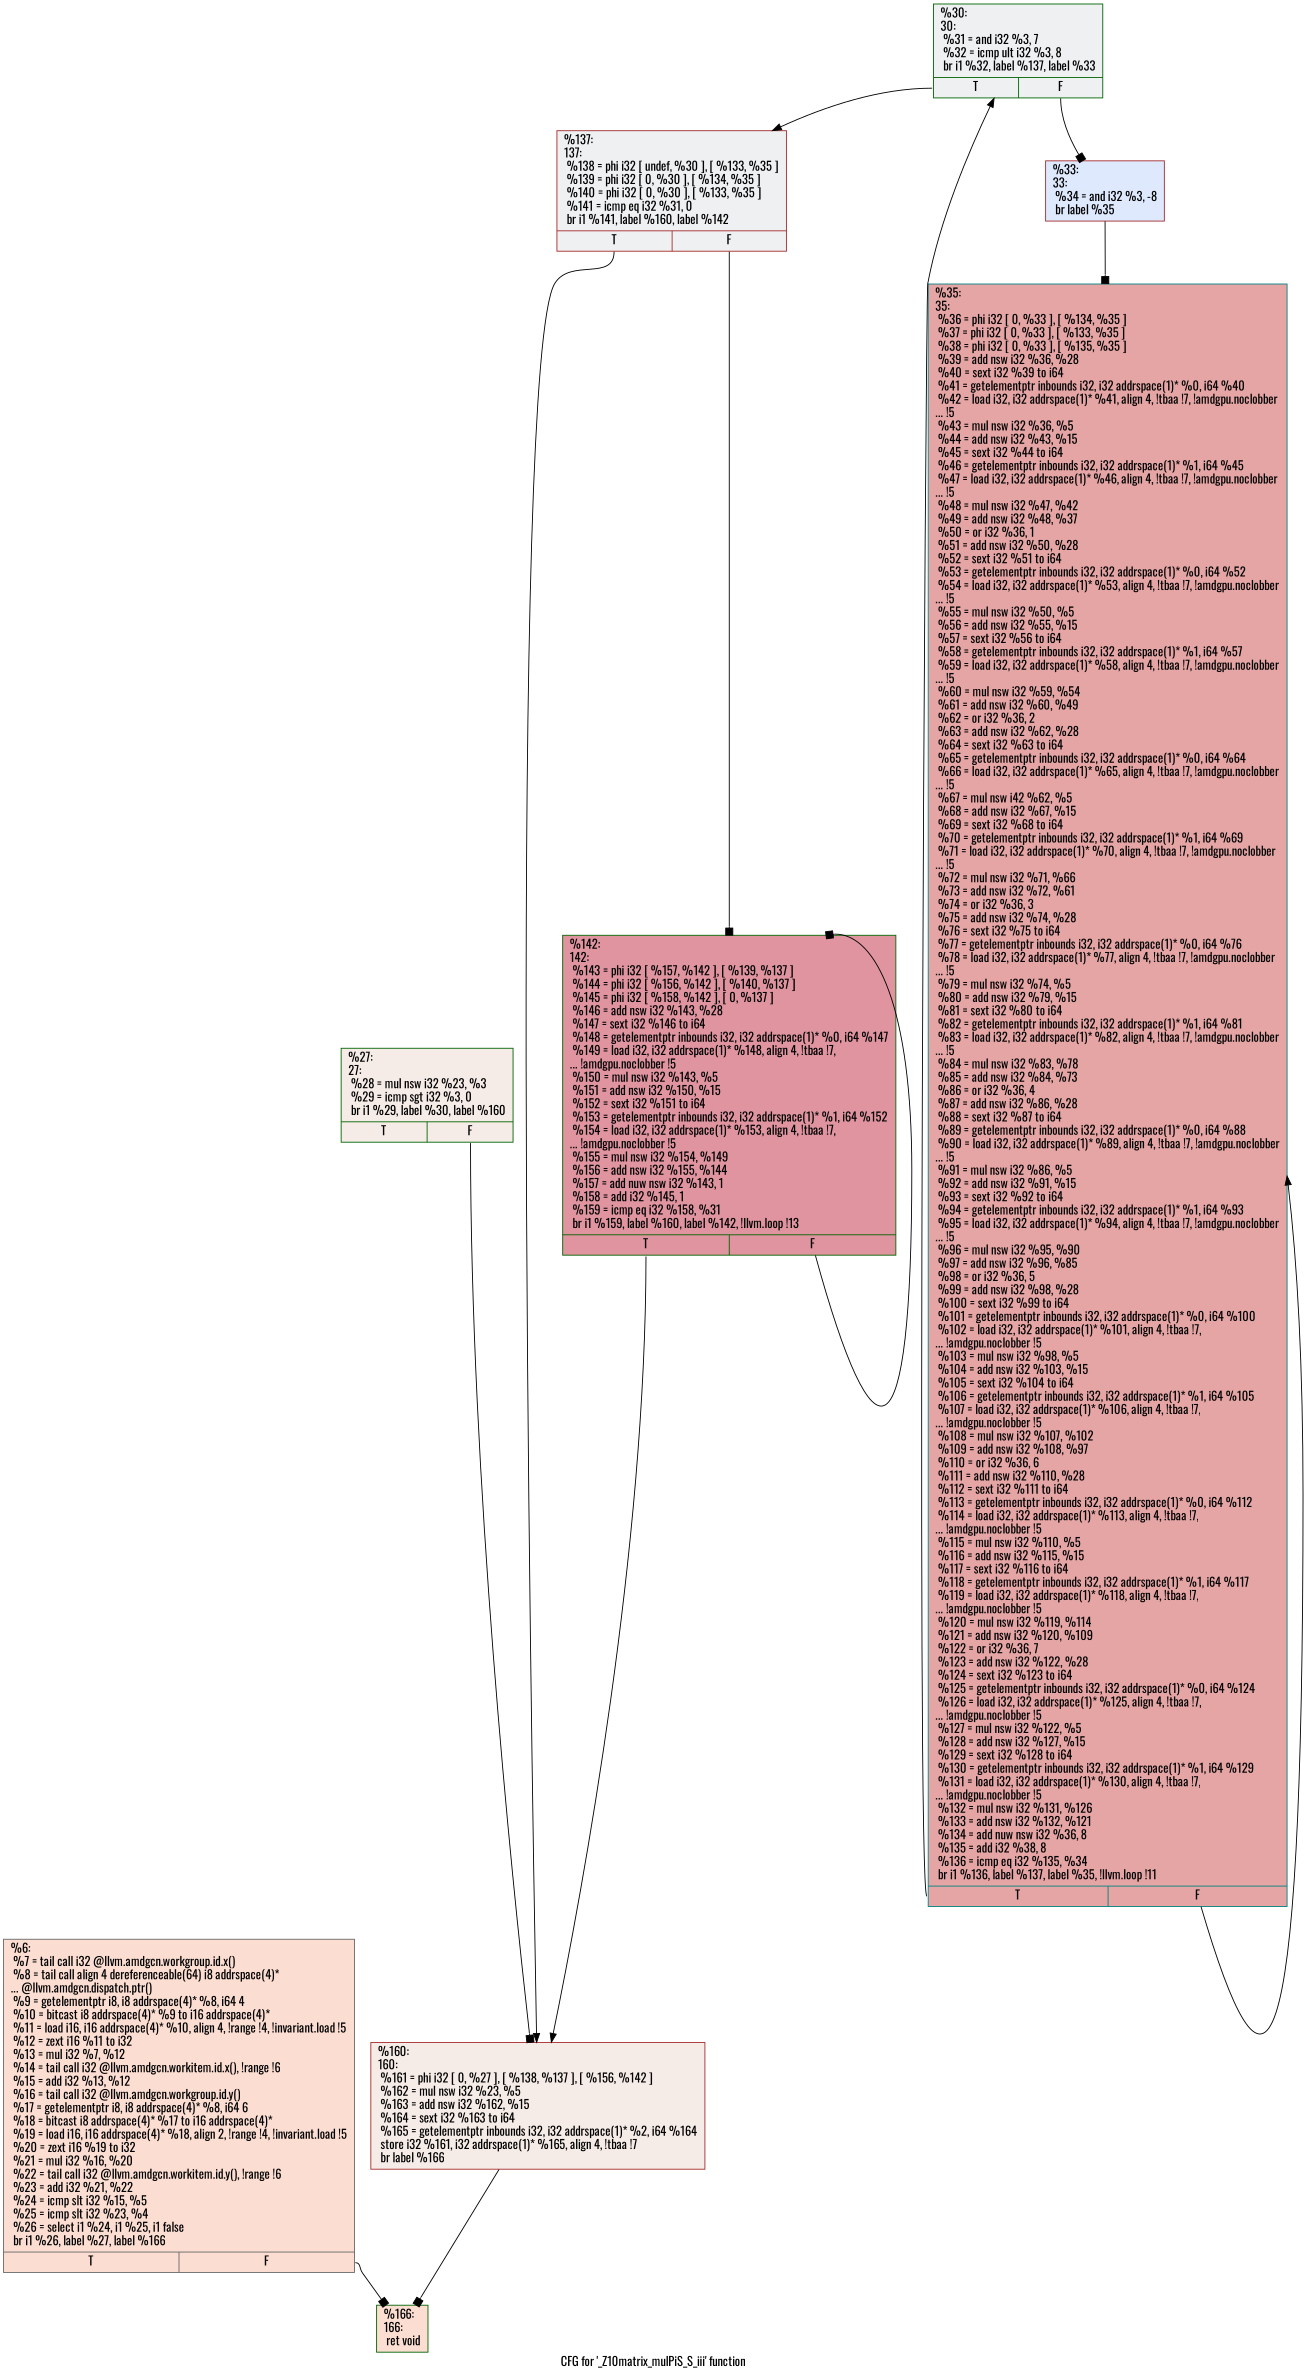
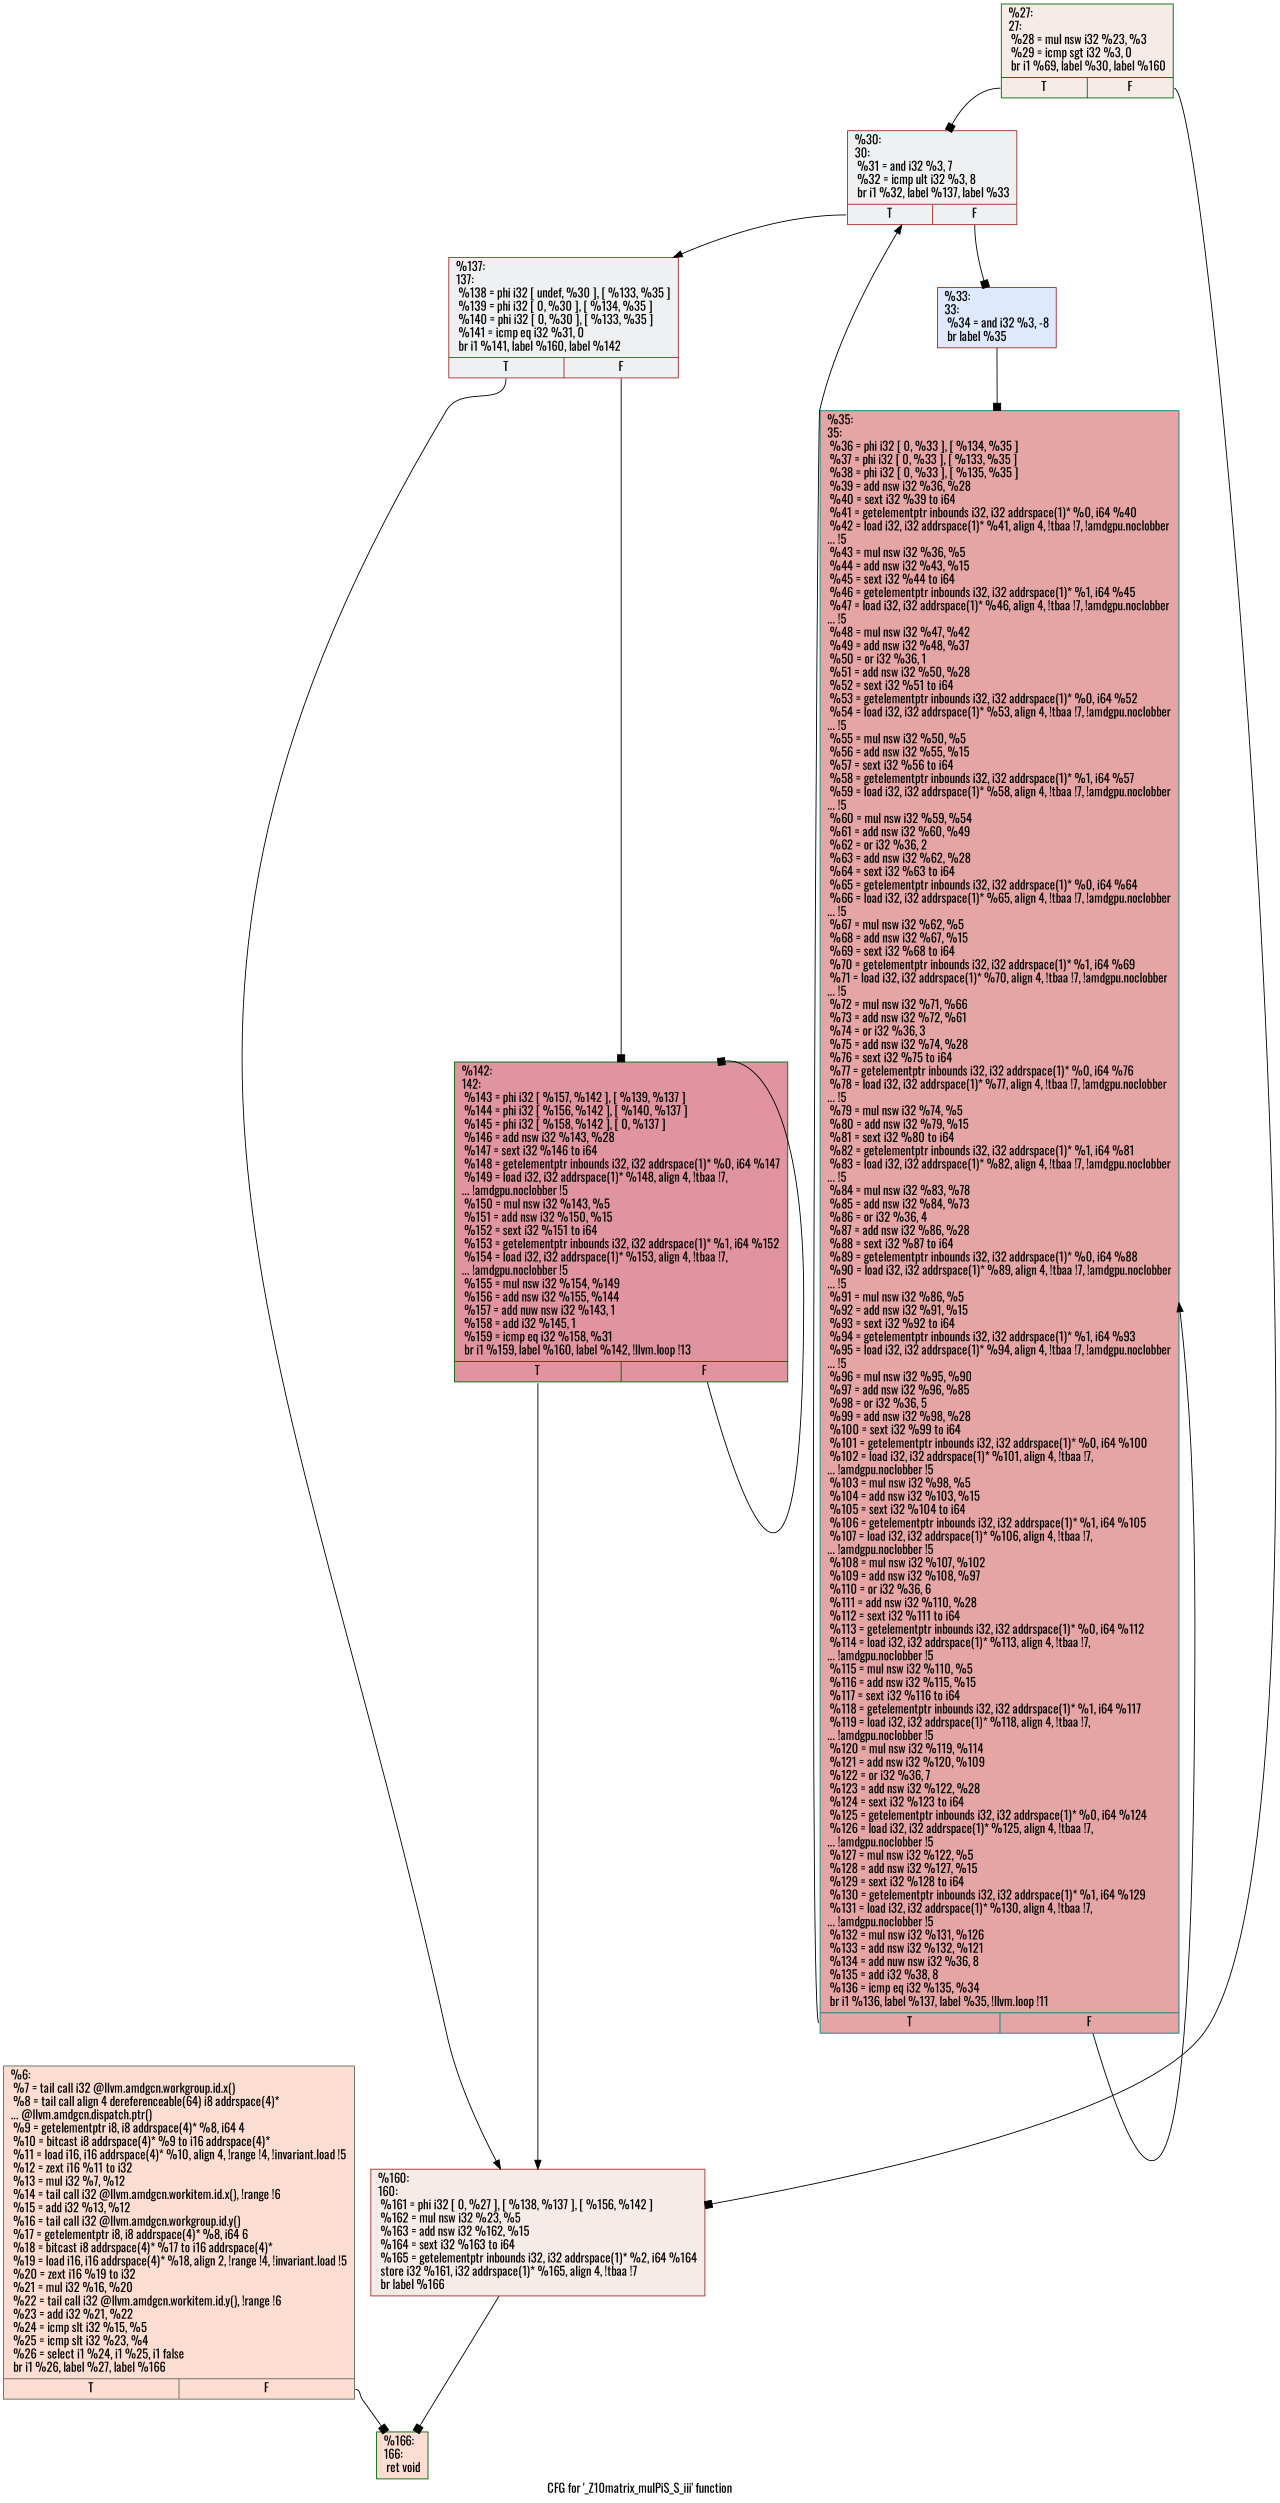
(1018, 51) -> (932, 178)
none -> (972, 99)
(1004, 799) -> (896, 926)
(427, 1111) -> (1087, 67)
